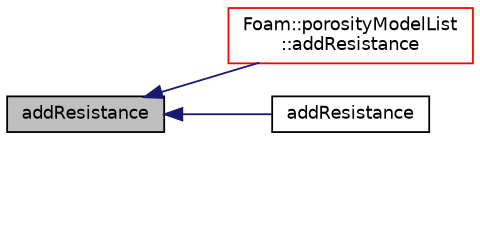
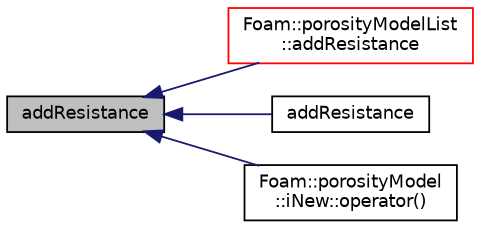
none -> (351, 193)
